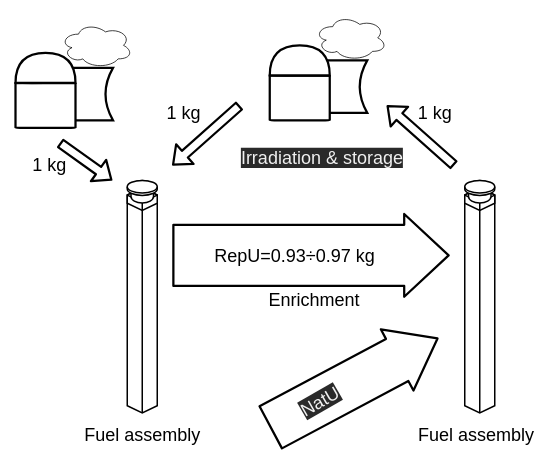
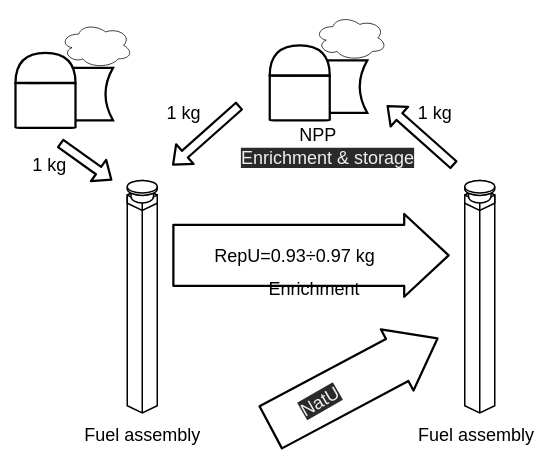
none -> (318, 135)
(289, 154) -> (288, 154)
(314, 300) -> (314, 289)
